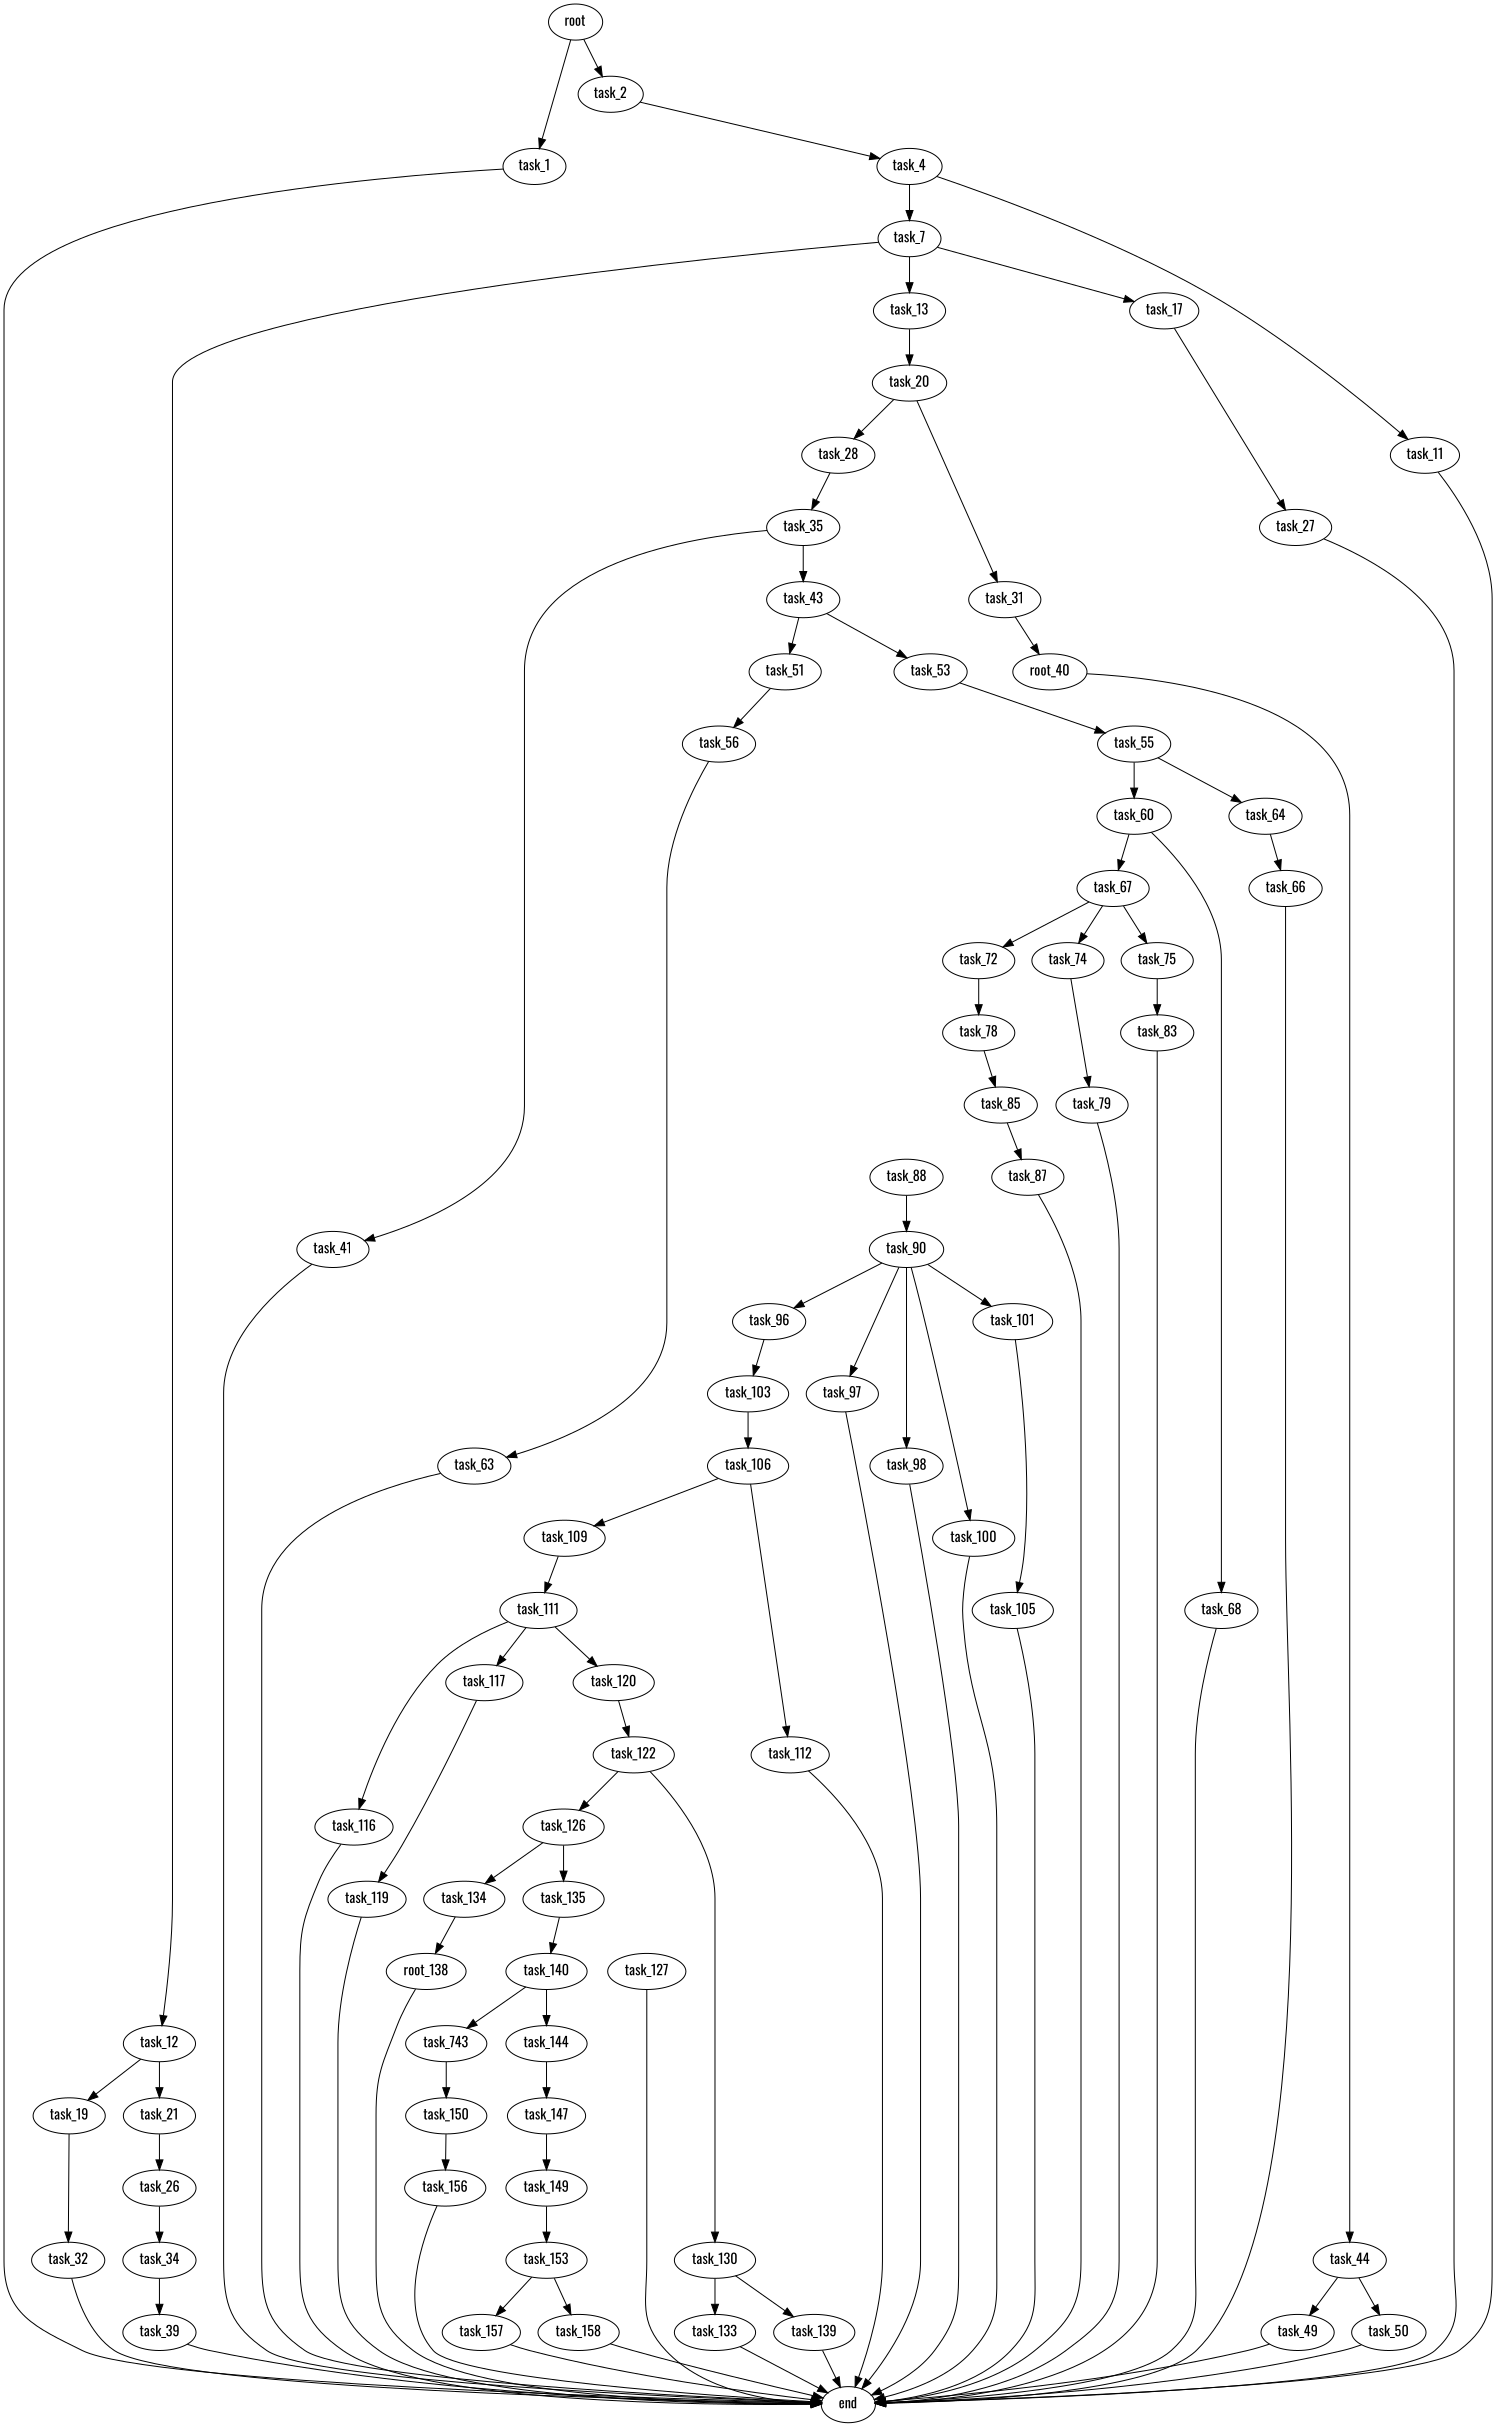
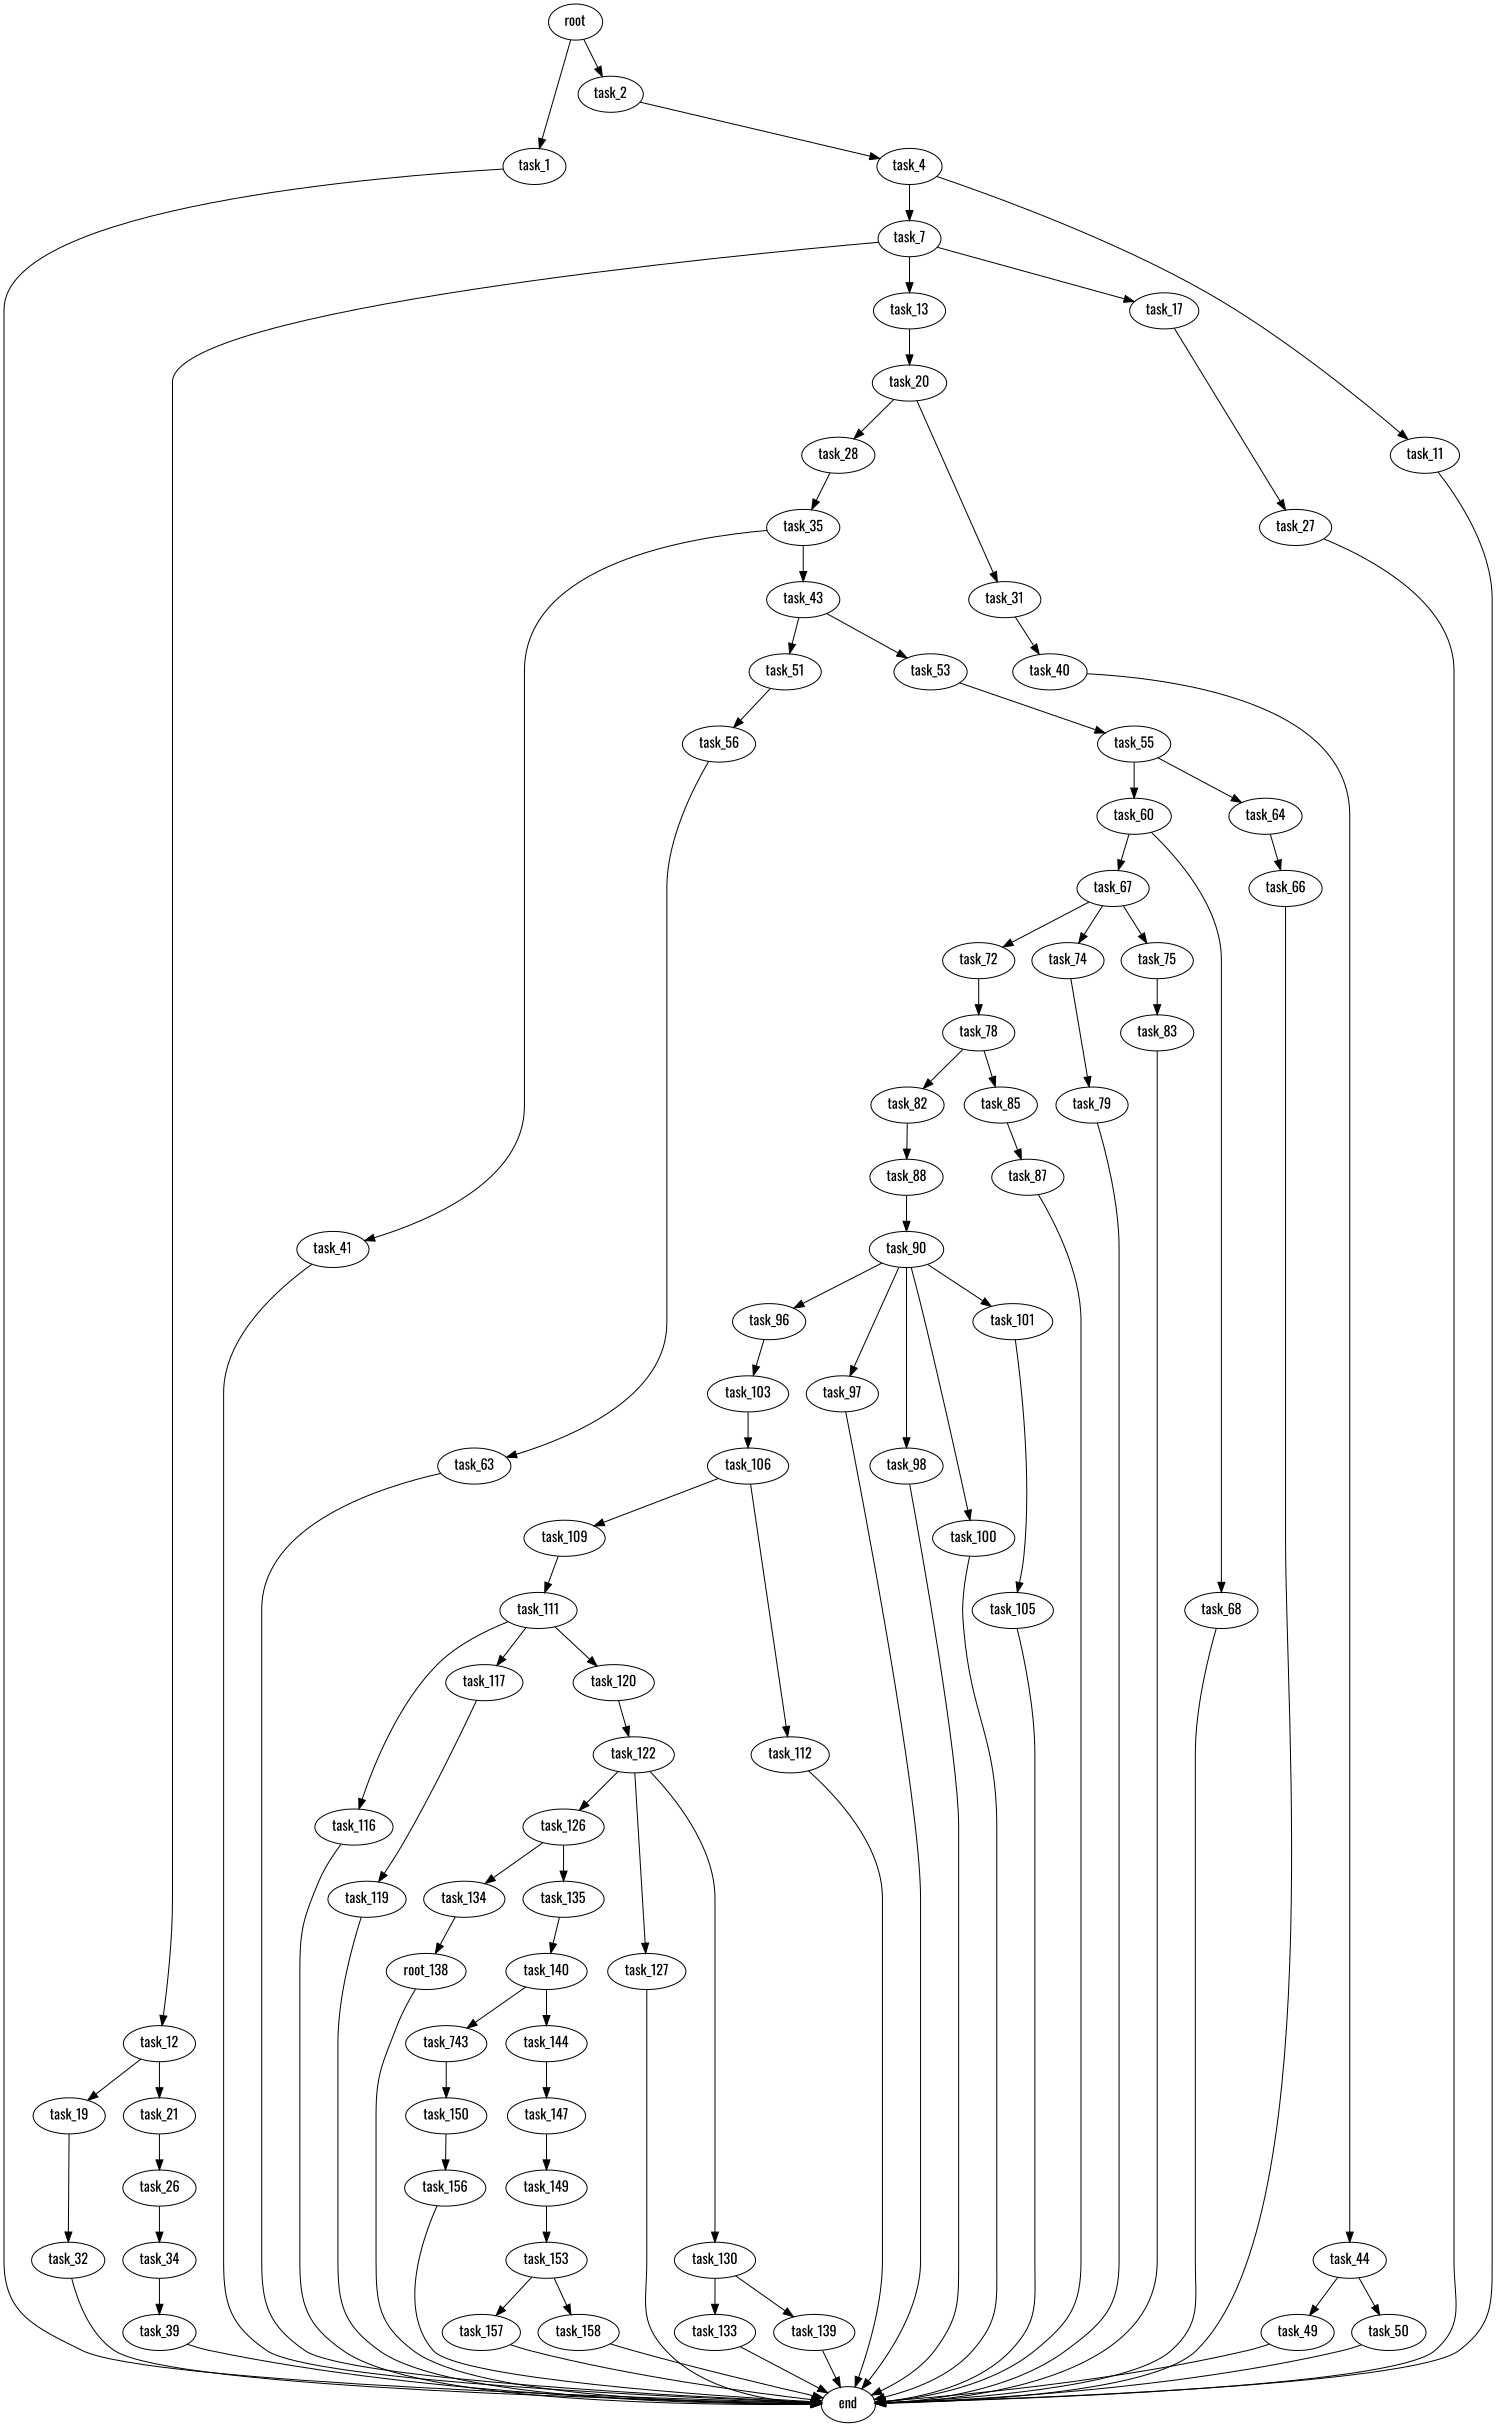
(1050, 672) -> (1050, 672)
none -> (908, 1105)
none -> (640, 1858)
